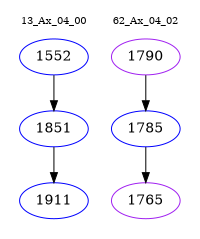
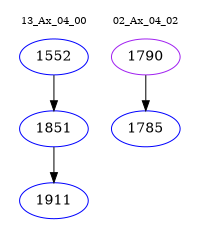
(146, 21) -> (146, 21)
(146, 201) -> none
